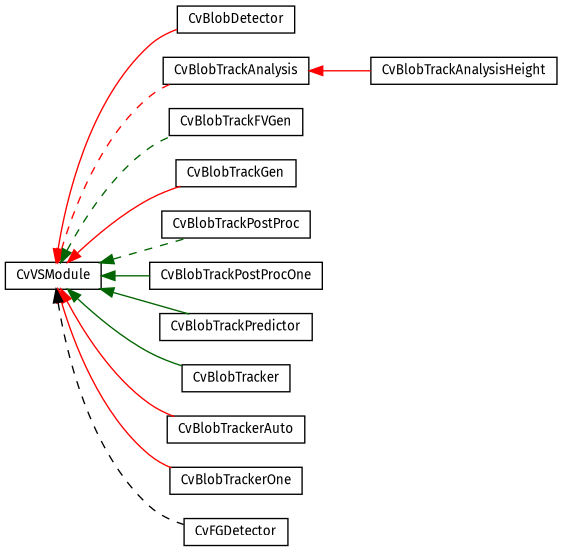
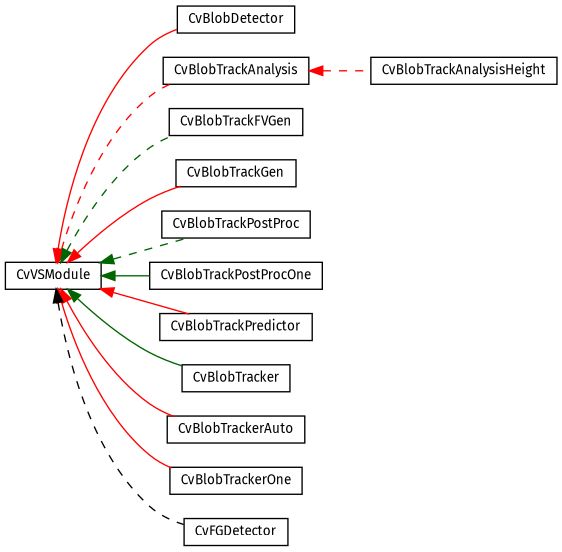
(347, 71) -> (347, 71)
(151, 303) -> (151, 303)
